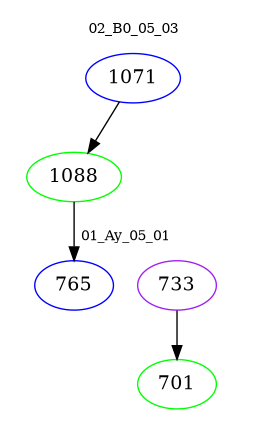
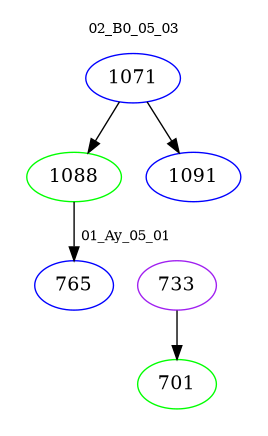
none -> (193, 177)
